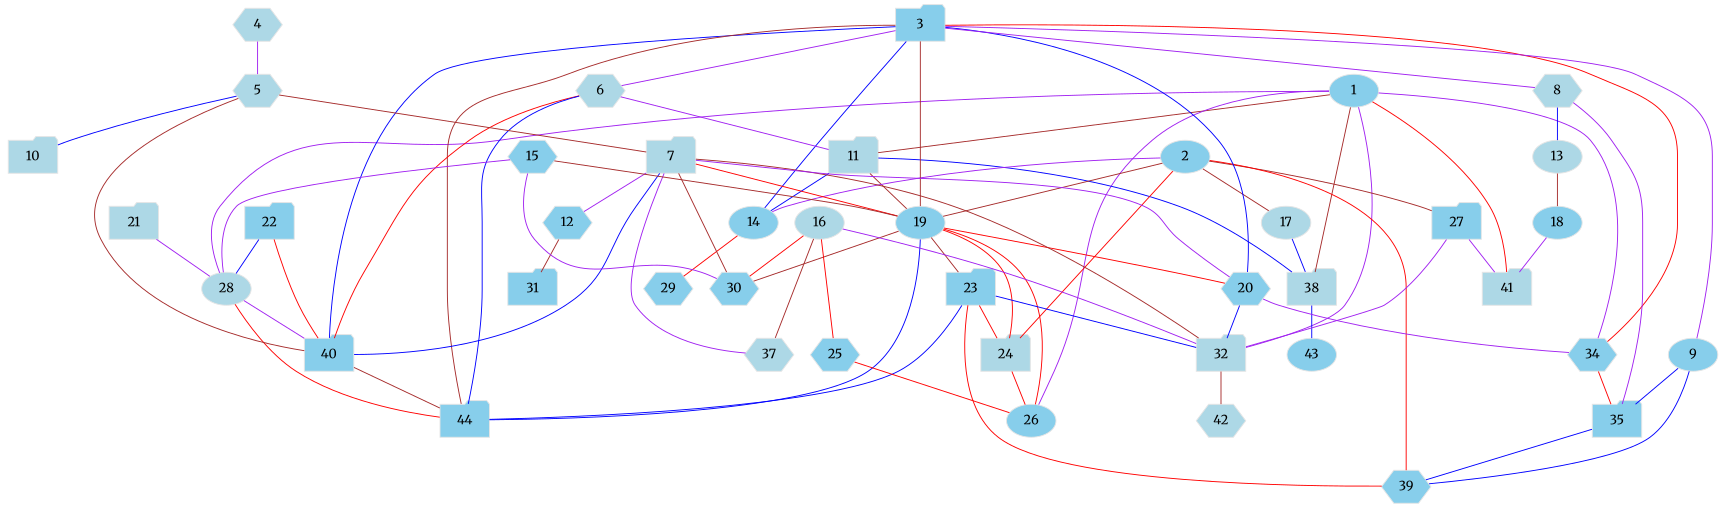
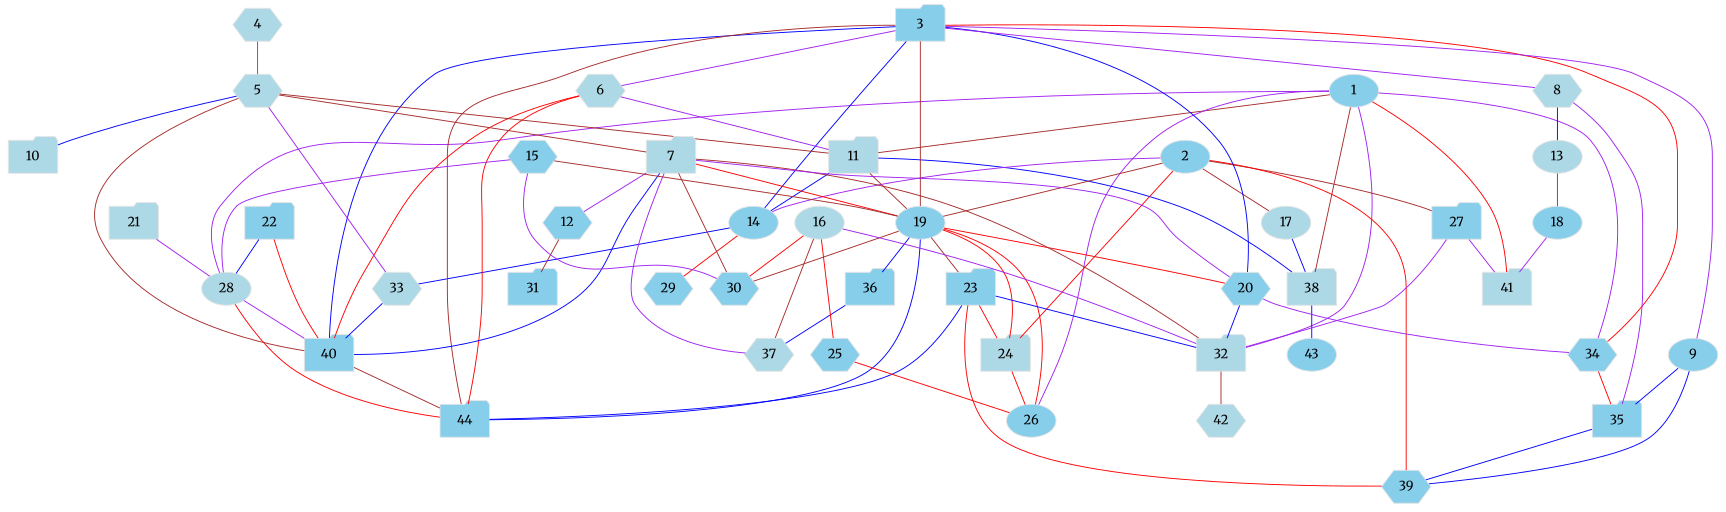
none -> (554, 124)
(482, 224) -> (482, 224)
none -> (397, 289)
none -> (870, 289)
